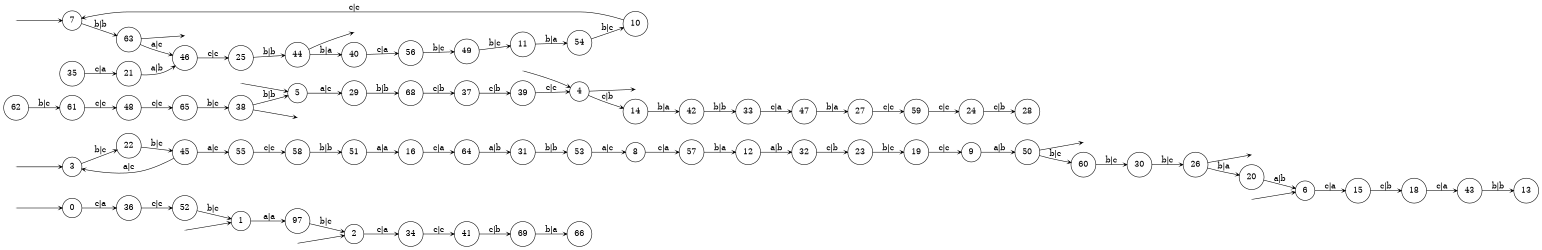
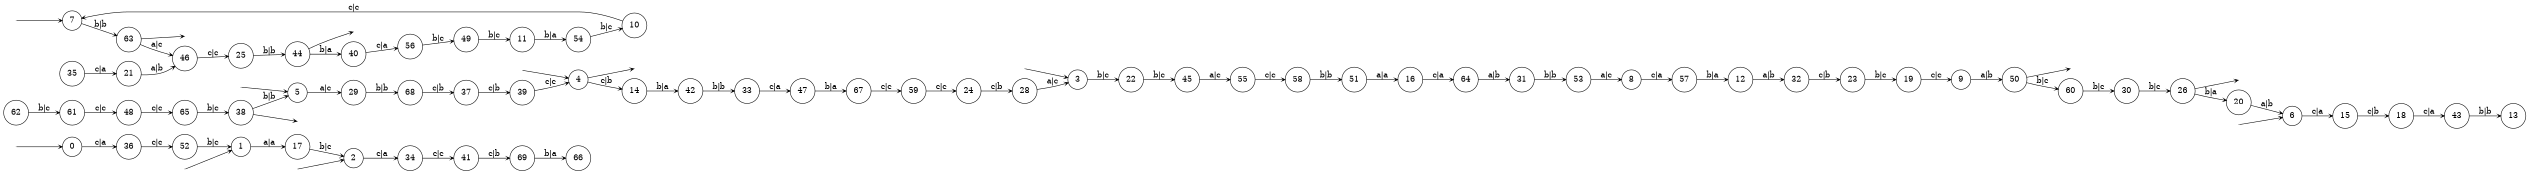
(860, 112) -> (859, 91)
(131, 173) -> (1051, 87)
(297, 221) -> (297, 147)
